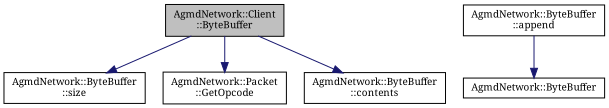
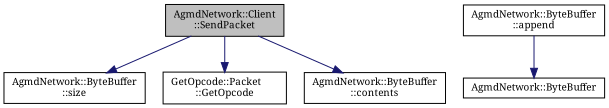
(225, 20) -> (225, 20)
(225, 88) -> (225, 88)
